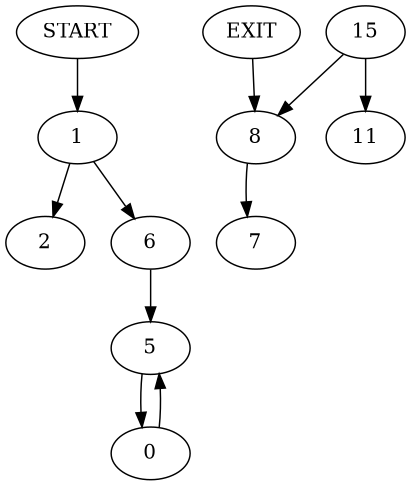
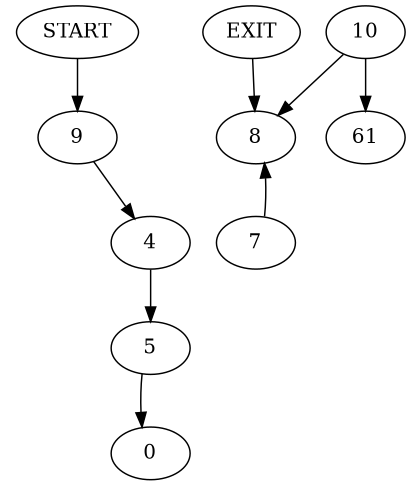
(366, 32) -> (366, 32)
(78, 137) -> (78, 137)
(366, 137) -> (366, 137)
(246, 183) -> (266, 197)
(45, 243) -> none
(151, 243) -> (151, 243)
(160, 408) -> none
